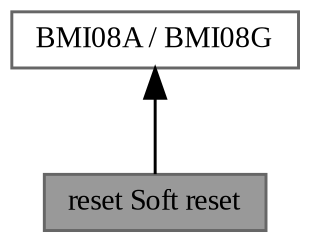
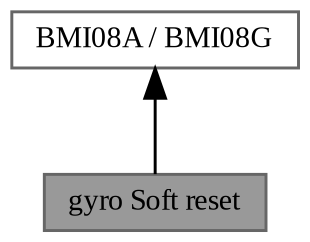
(155, 202) -> (155, 202)
